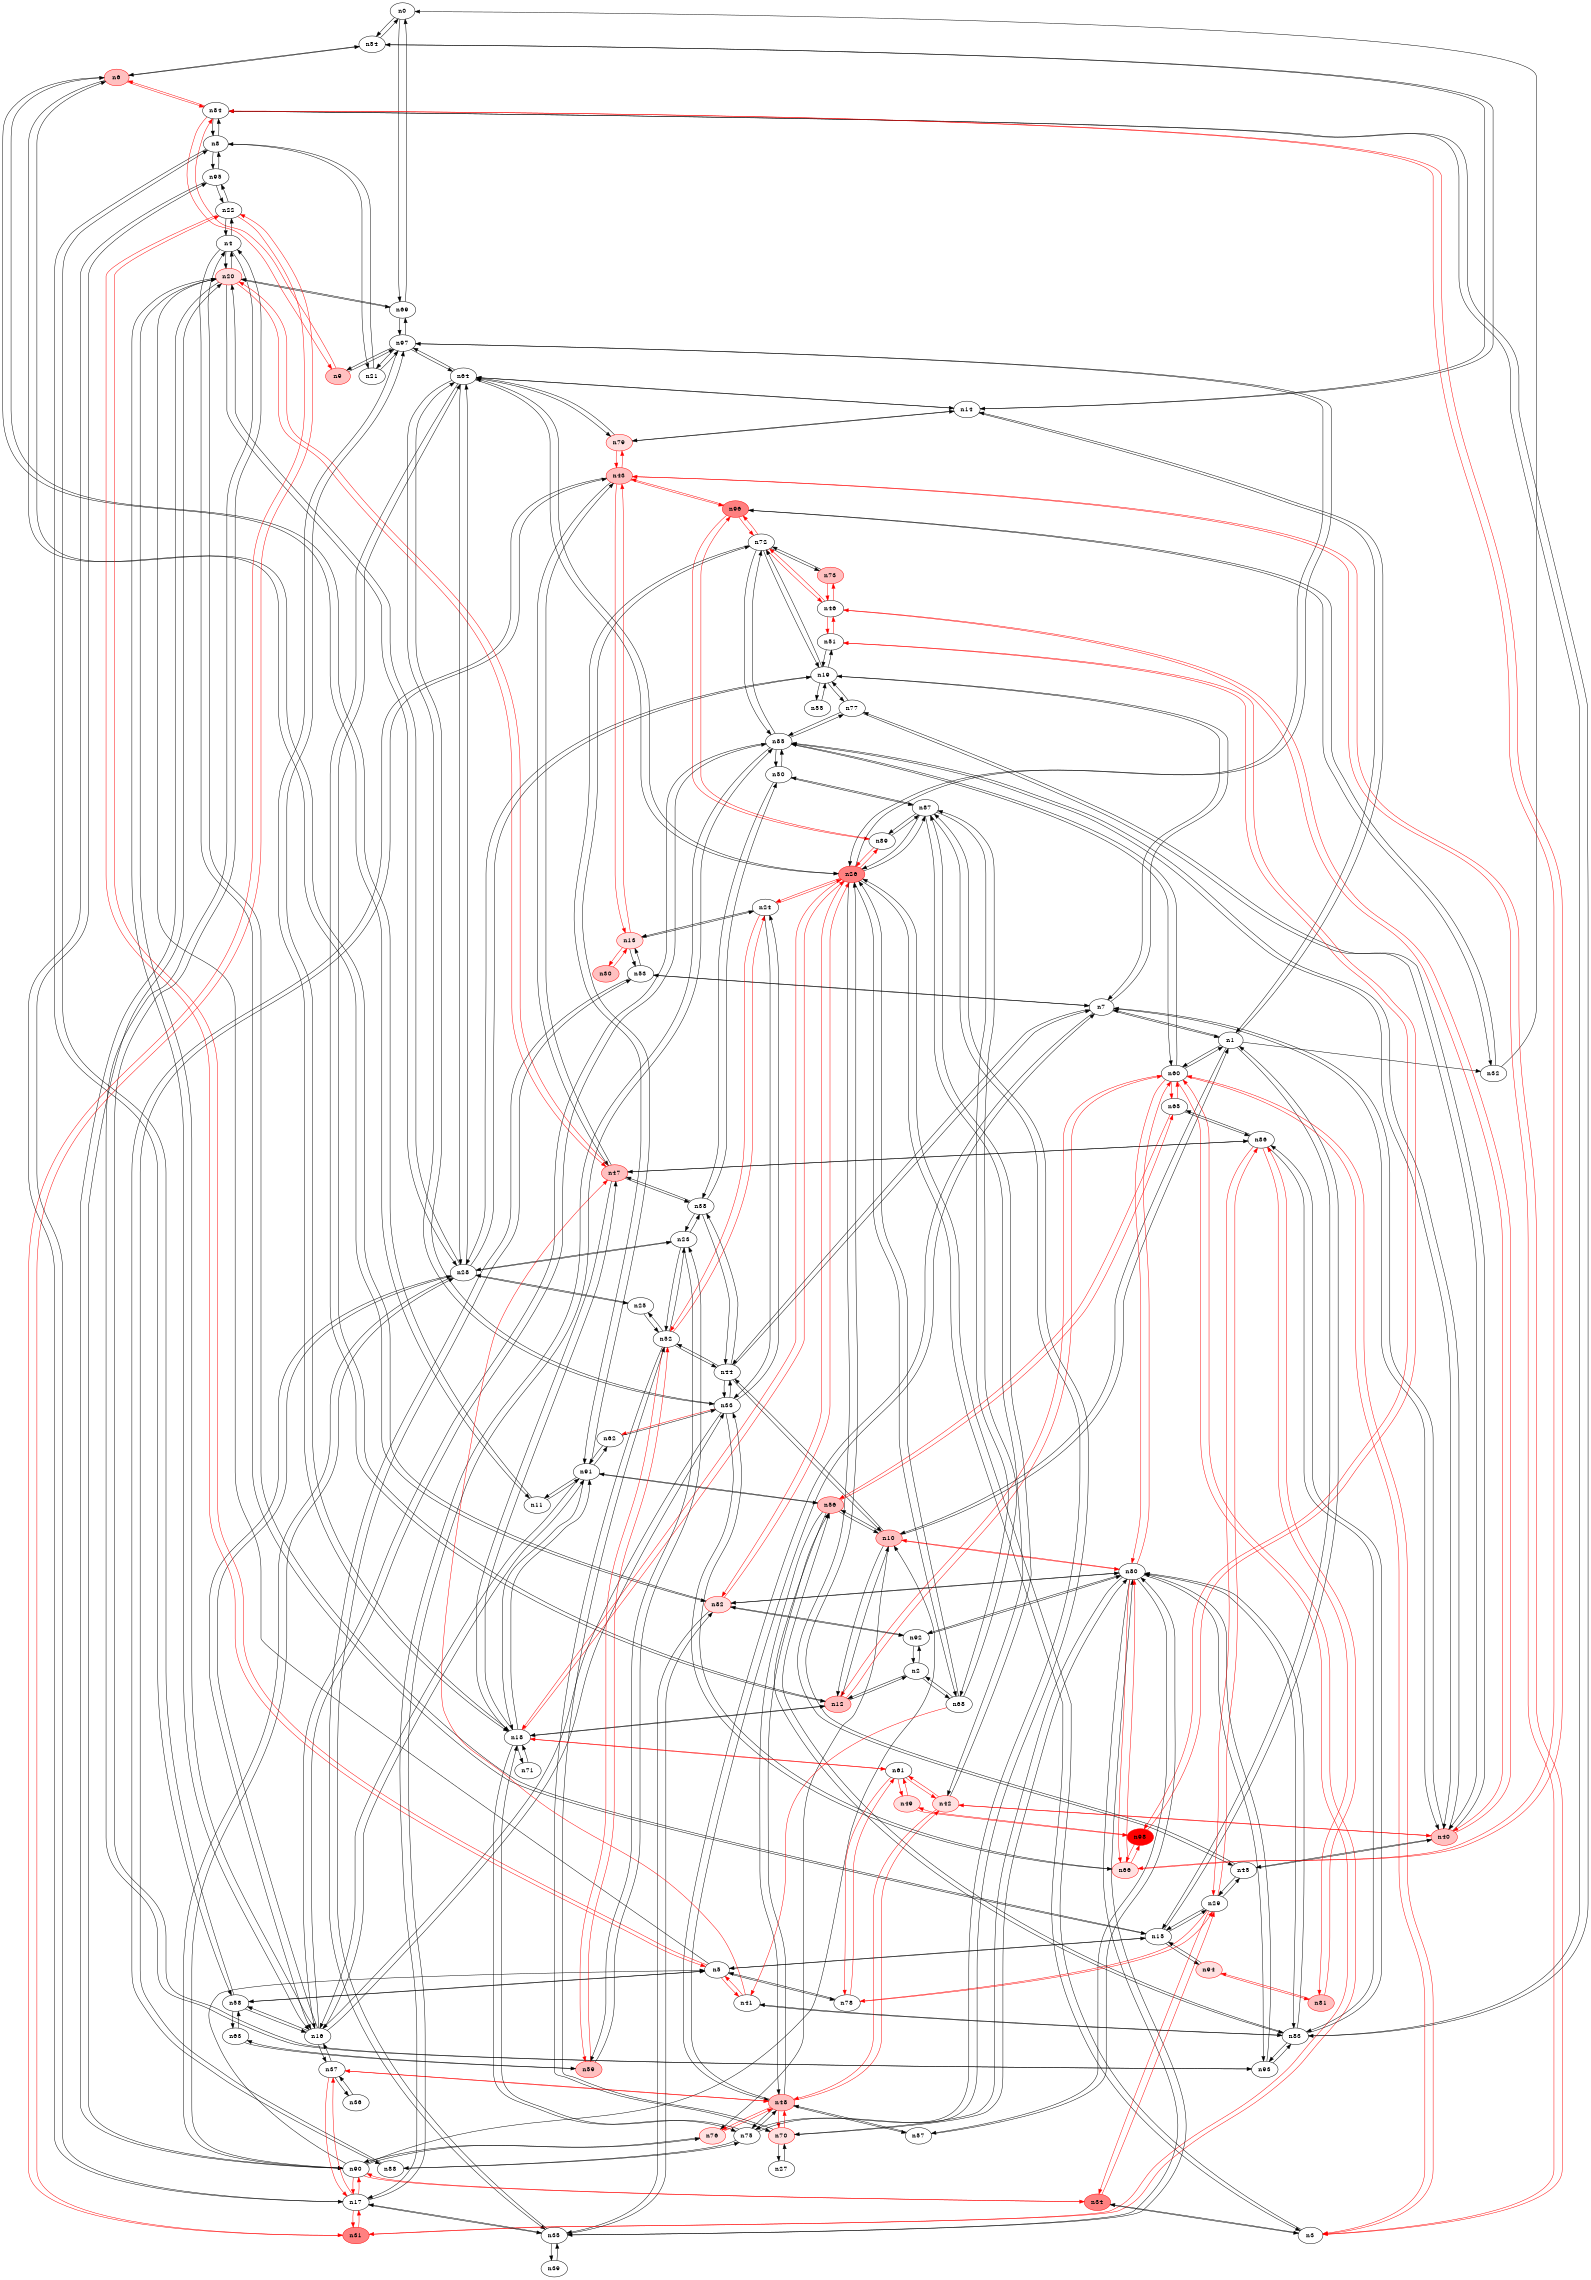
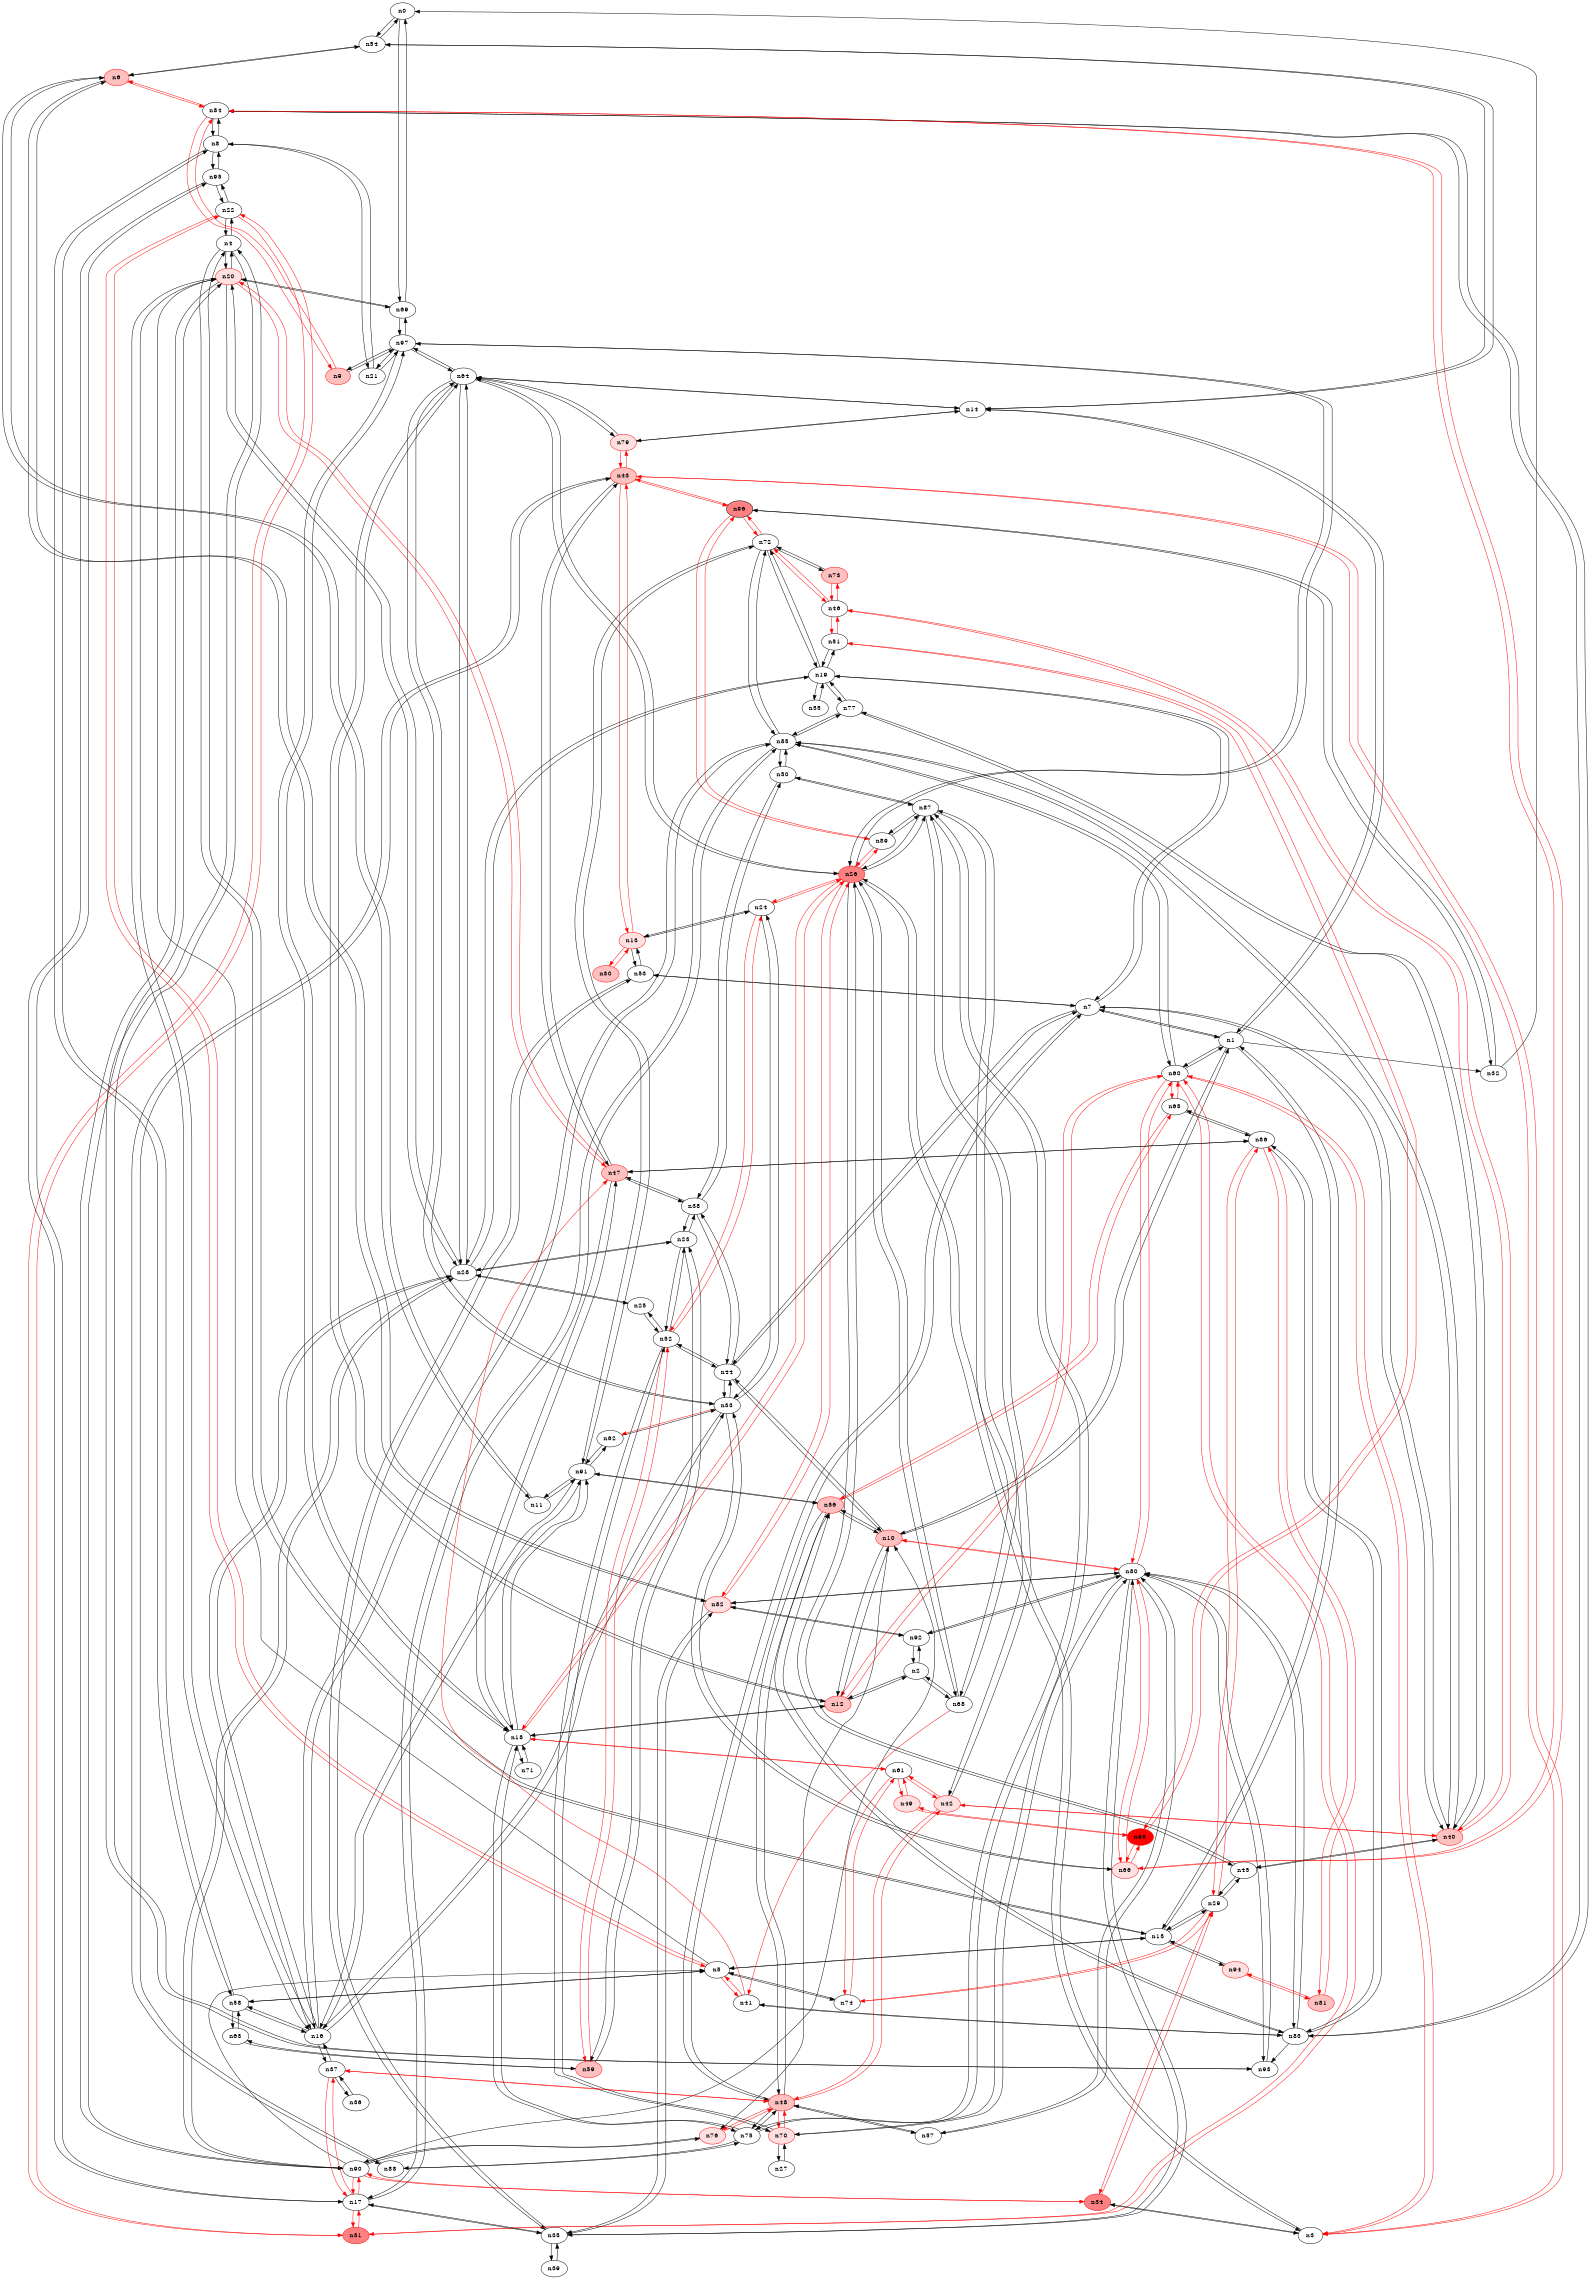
(735, 509) -> (740, 509)
(847, 2003) -> (847, 2003)
(1281, 2055) -> none
